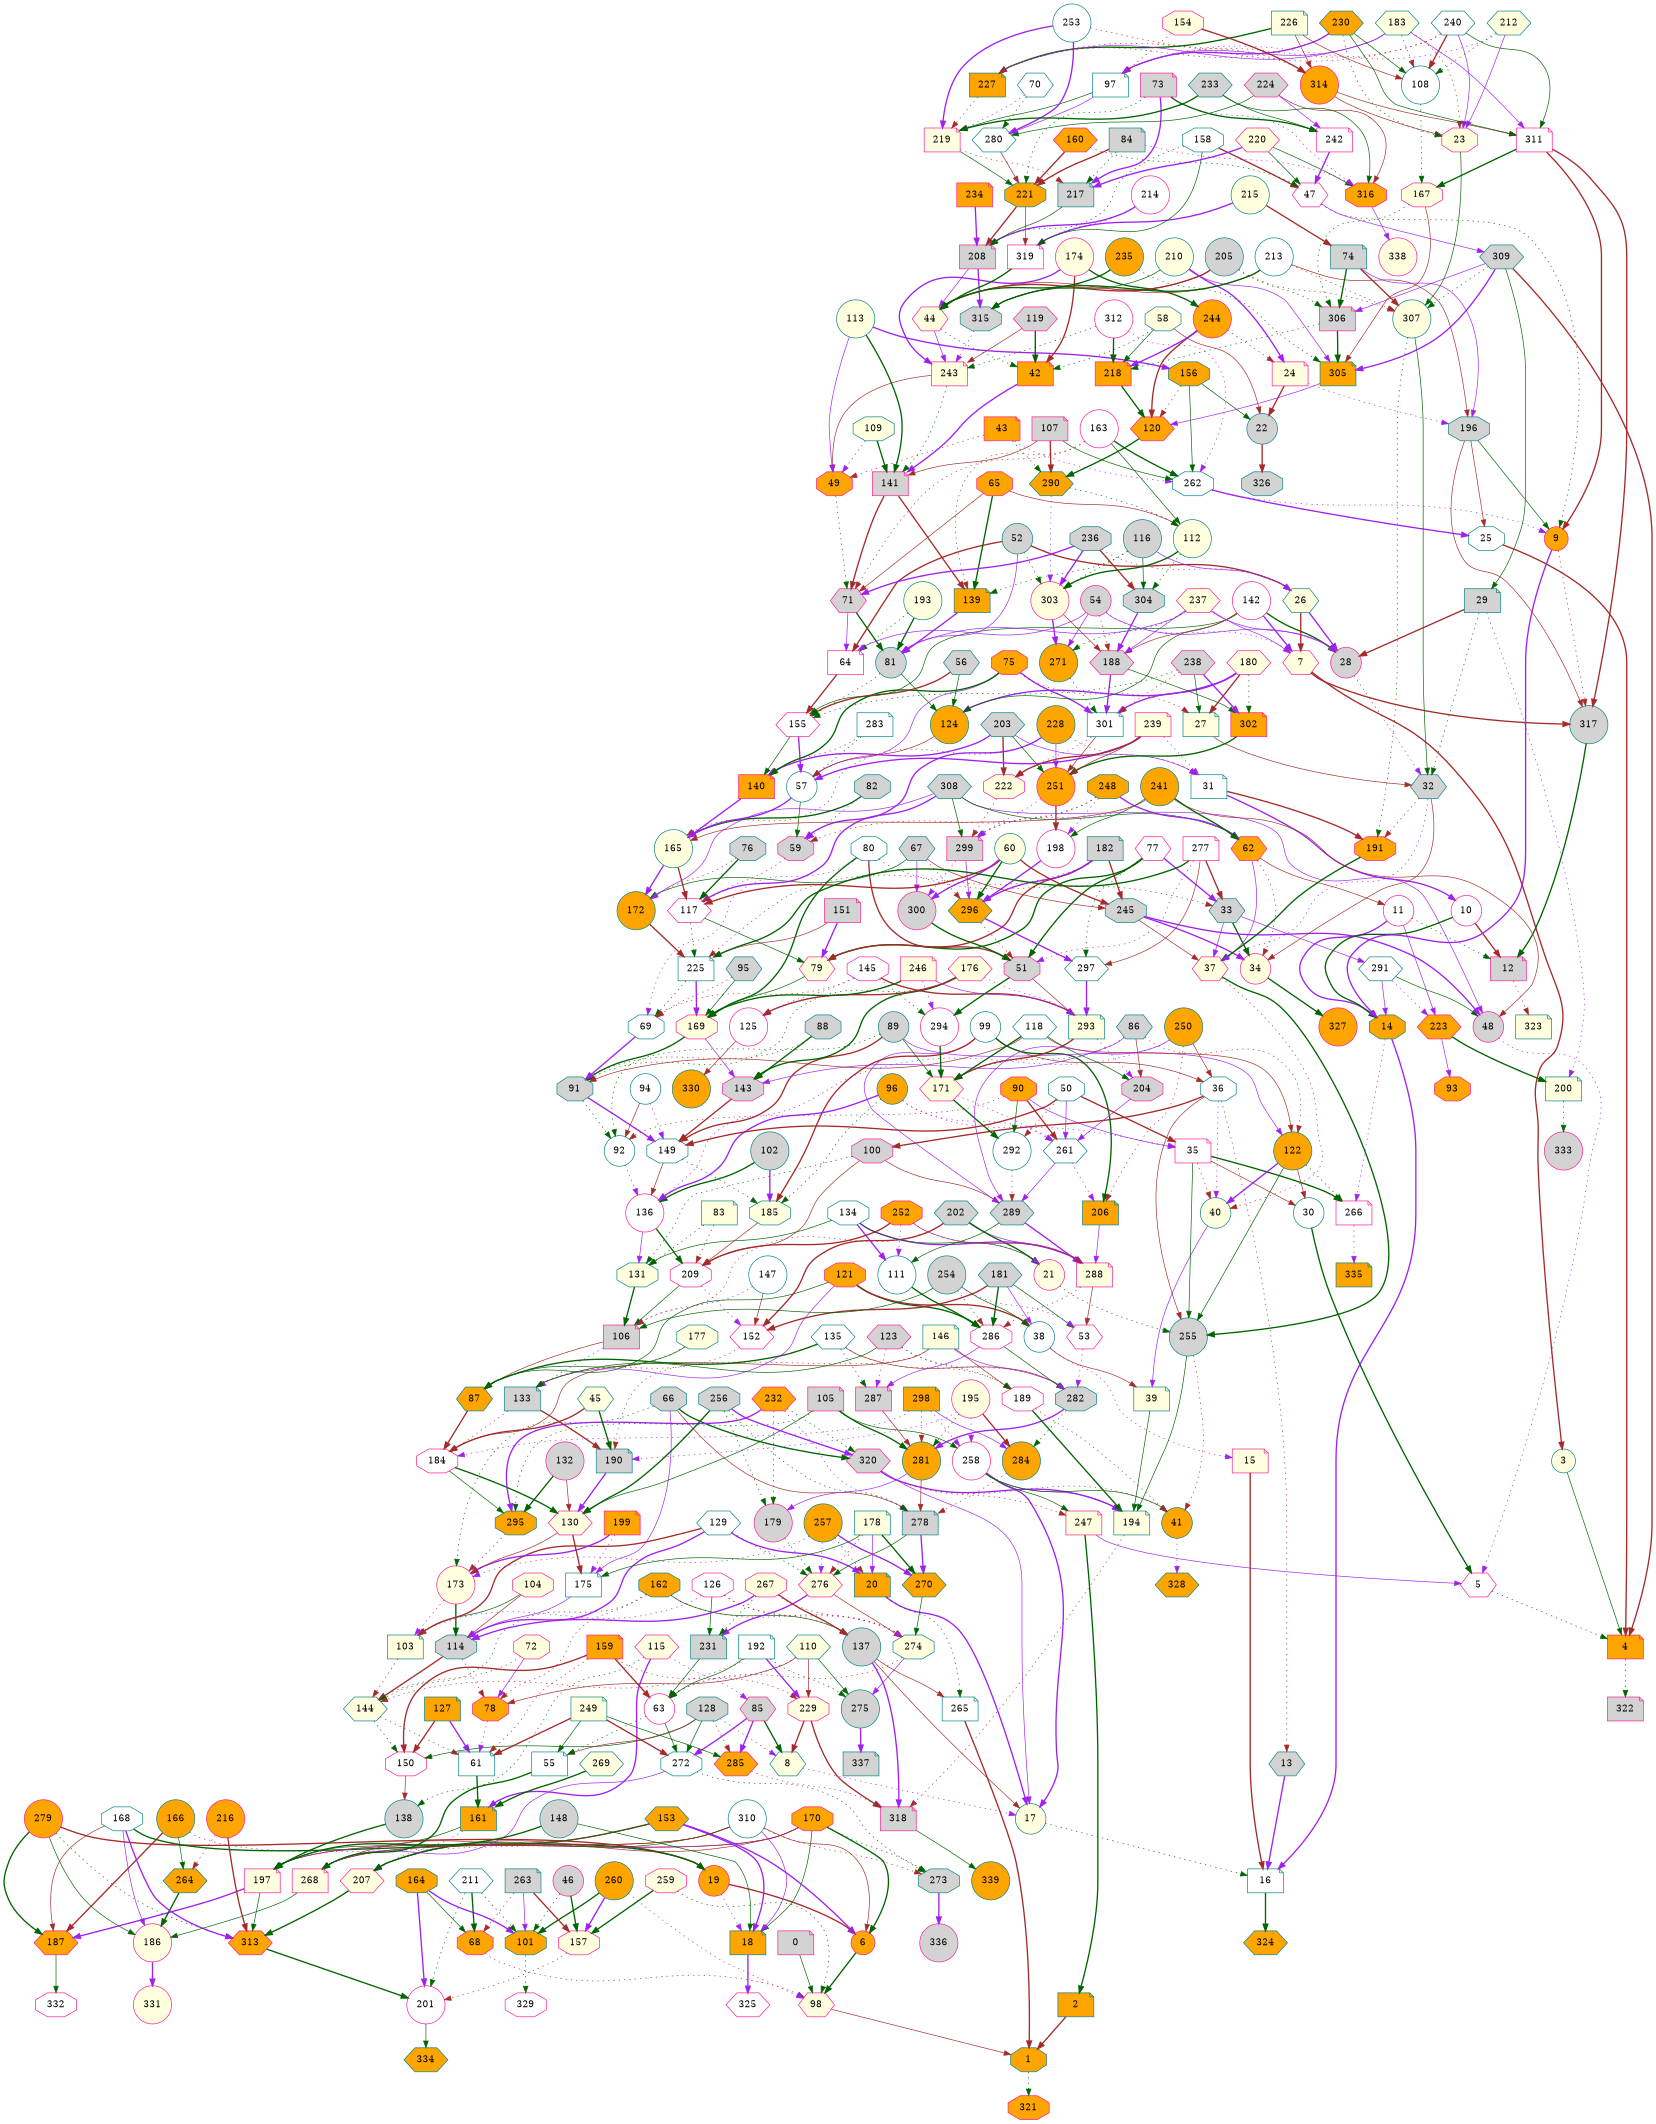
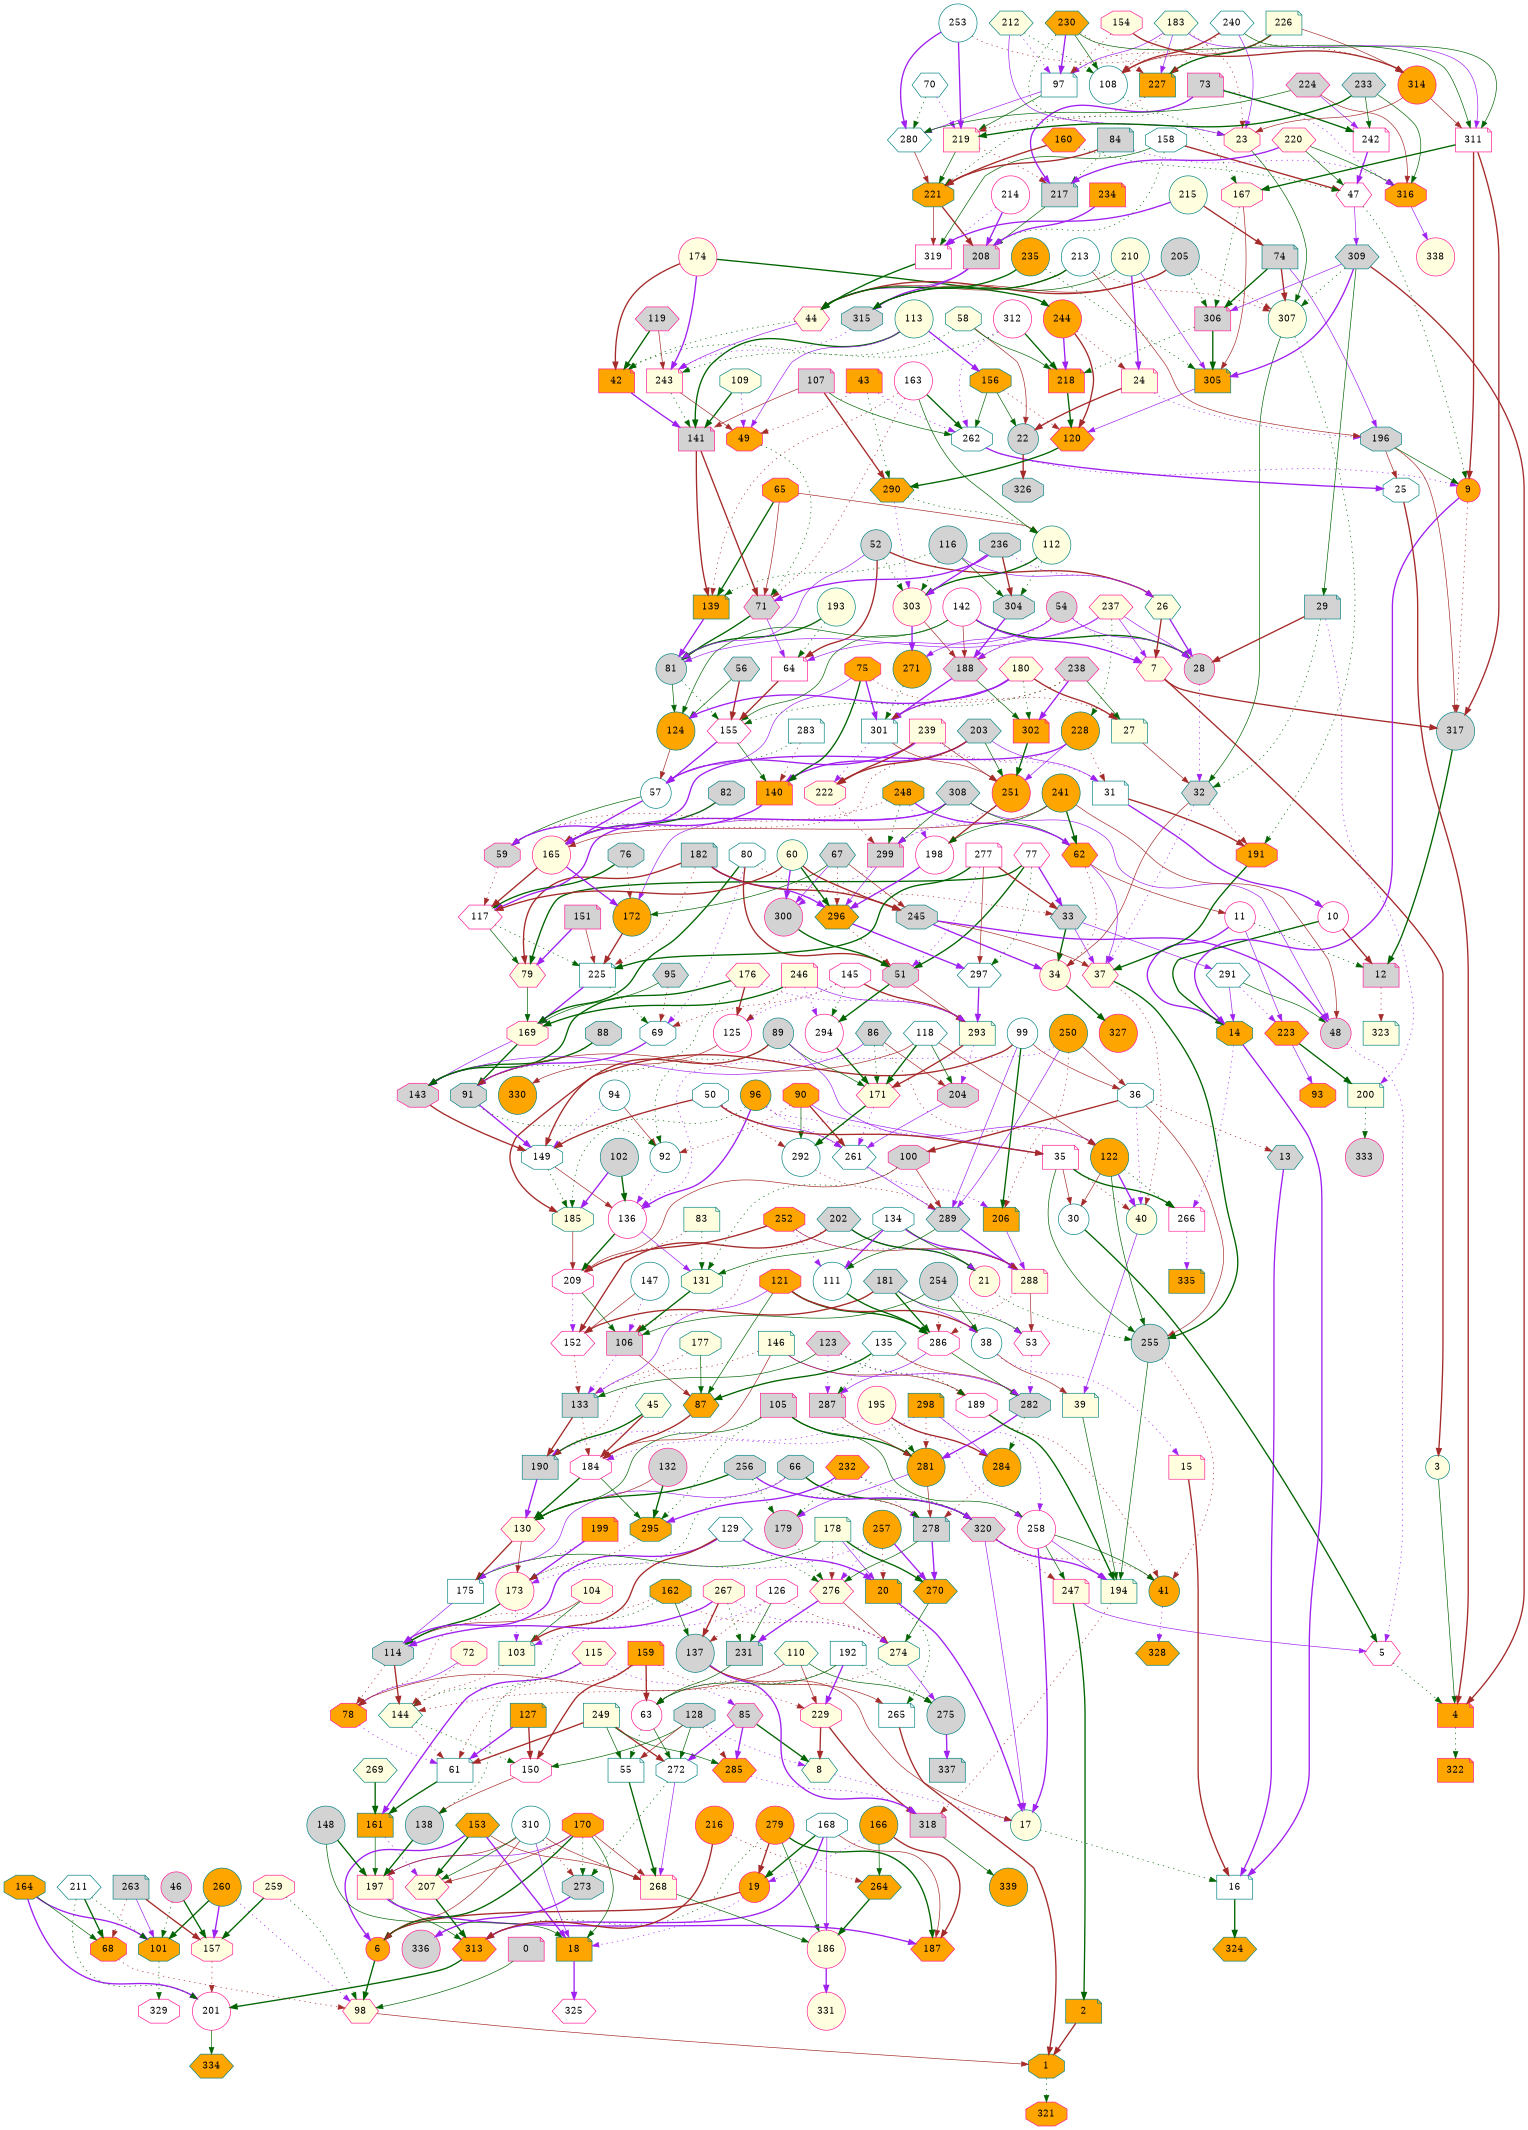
(1133, 631) -> (1110, 666)
(673, 849) -> (551, 855)
(1625, 1709) -> (1456, 1770)
(56, 2005) -> none
